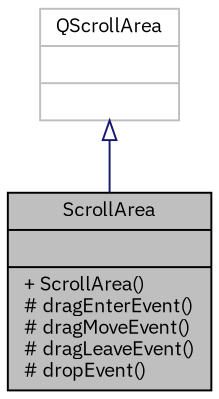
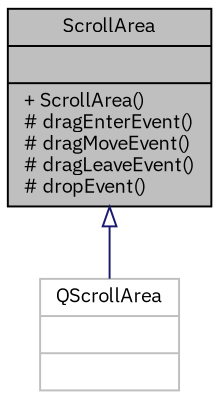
(110, 166) -> (110, 253)
